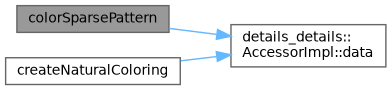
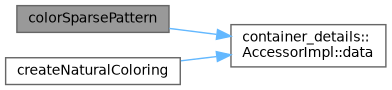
(308, 46) -> (308, 46)
